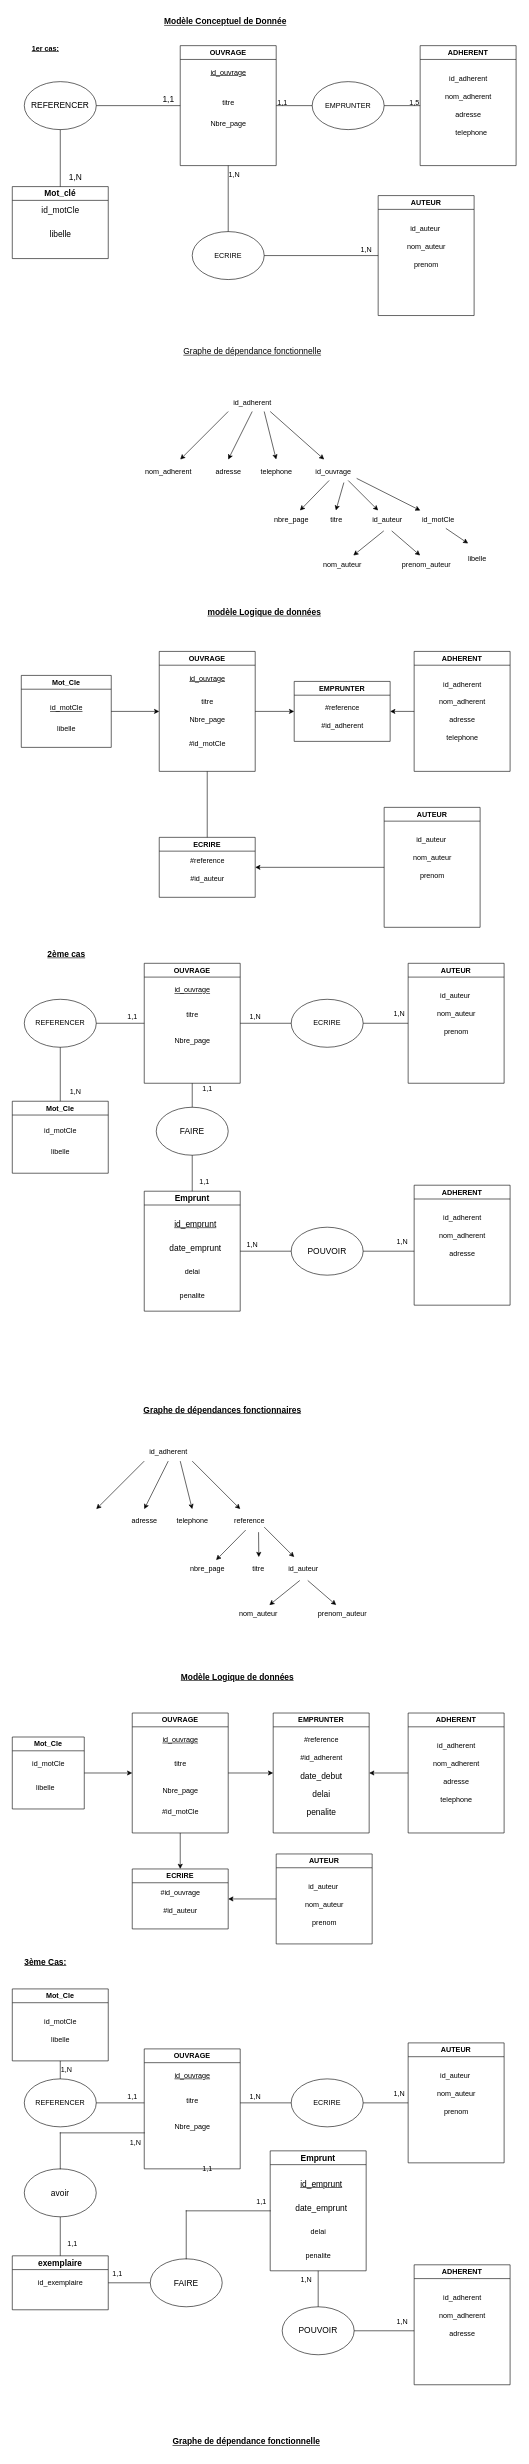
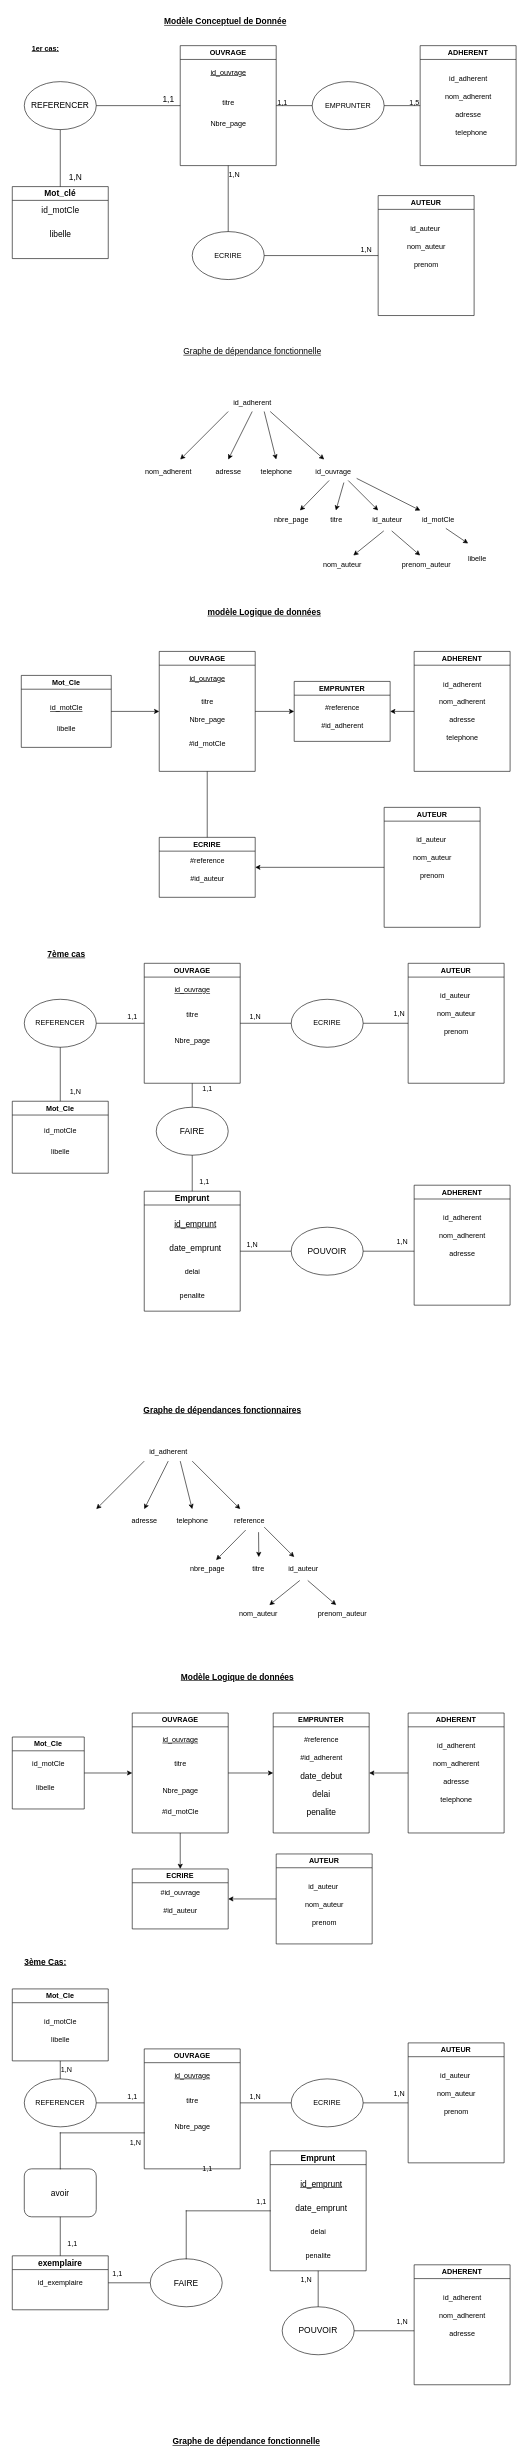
(67, 954) -> (67, 954)
(60, 2193) -> (60, 2193)
